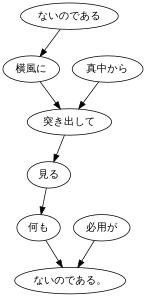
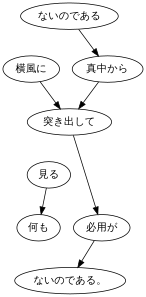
(52, 40) -> (86, 40)
(60, 145) -> (84, 171)
(52, 251) -> none
